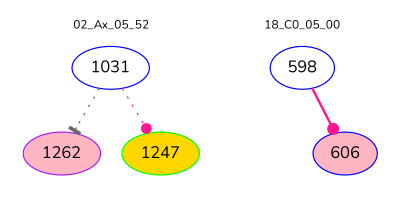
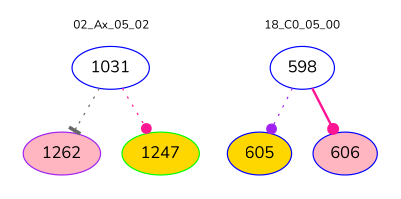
(111, 26) -> (111, 26)
none -> (259, 154)
